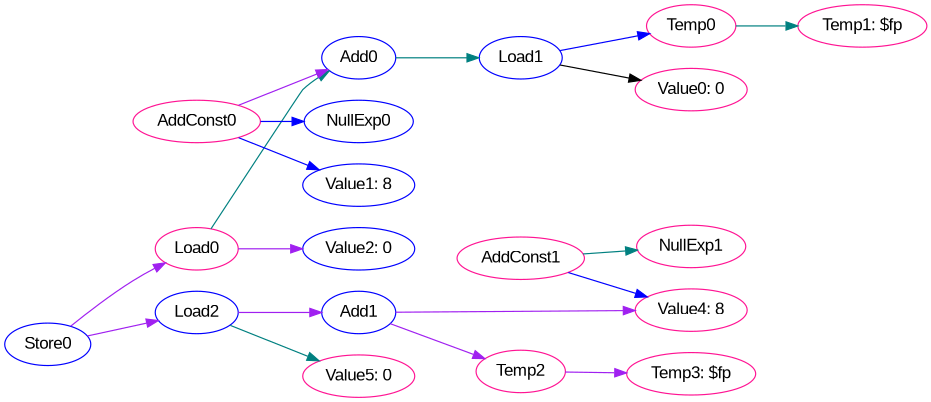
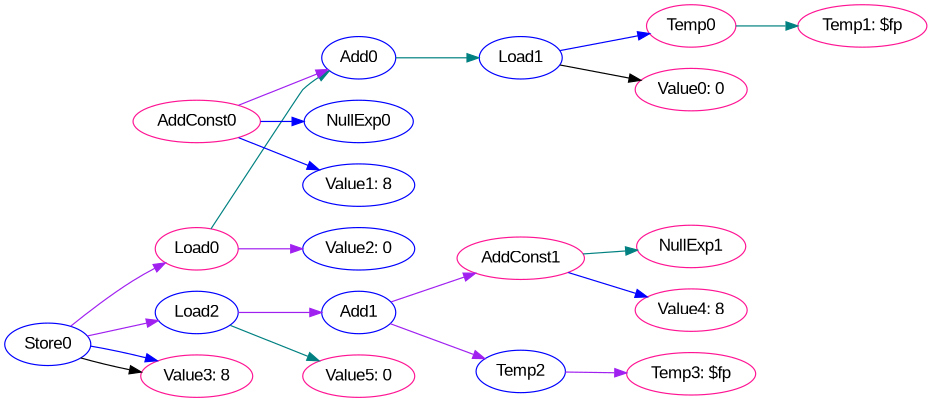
(509, 311) -> (428, 289)
(521, 371) -> (521, 371)
none -> (197, 376)
